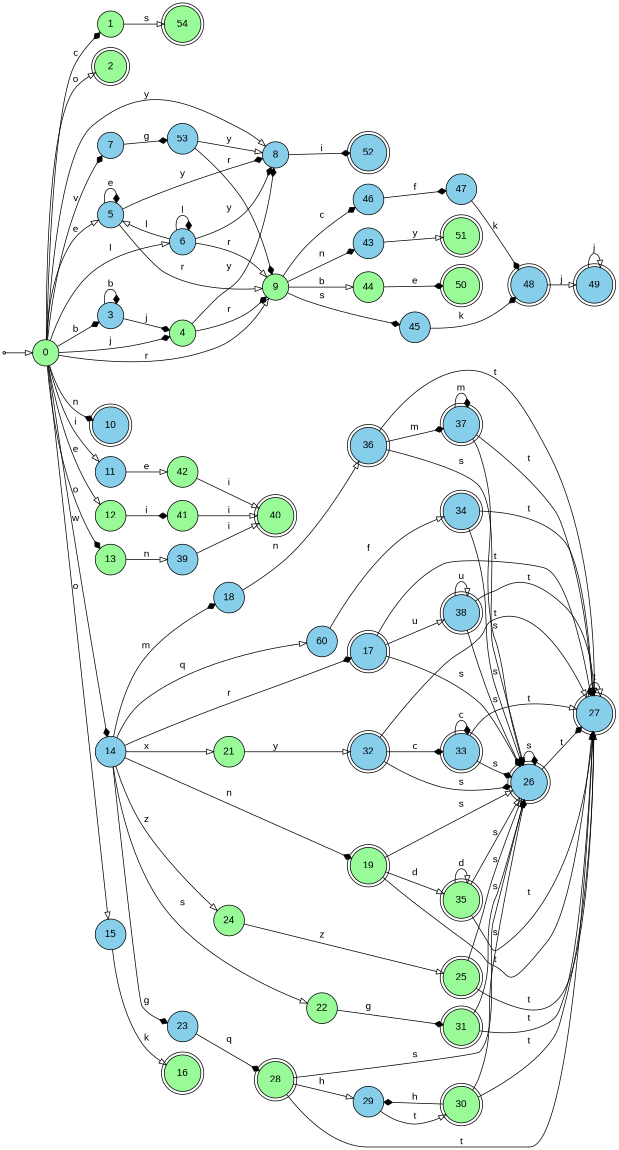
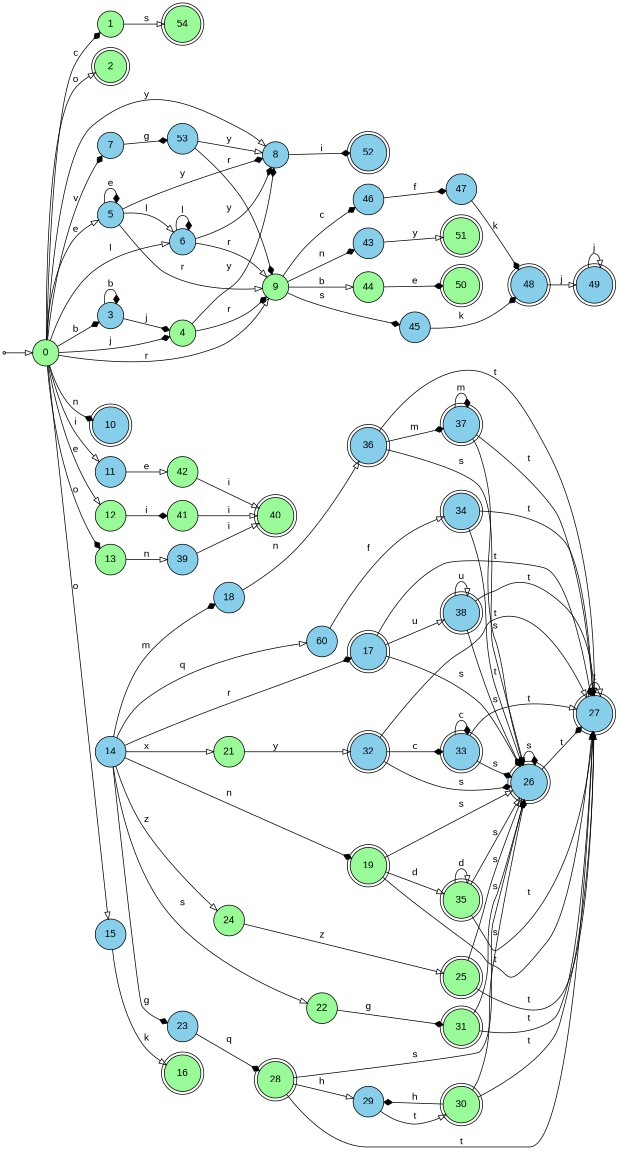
(149, 233) -> (148, 215)
(76, 547) -> none
(495, 672) -> (495, 672)
